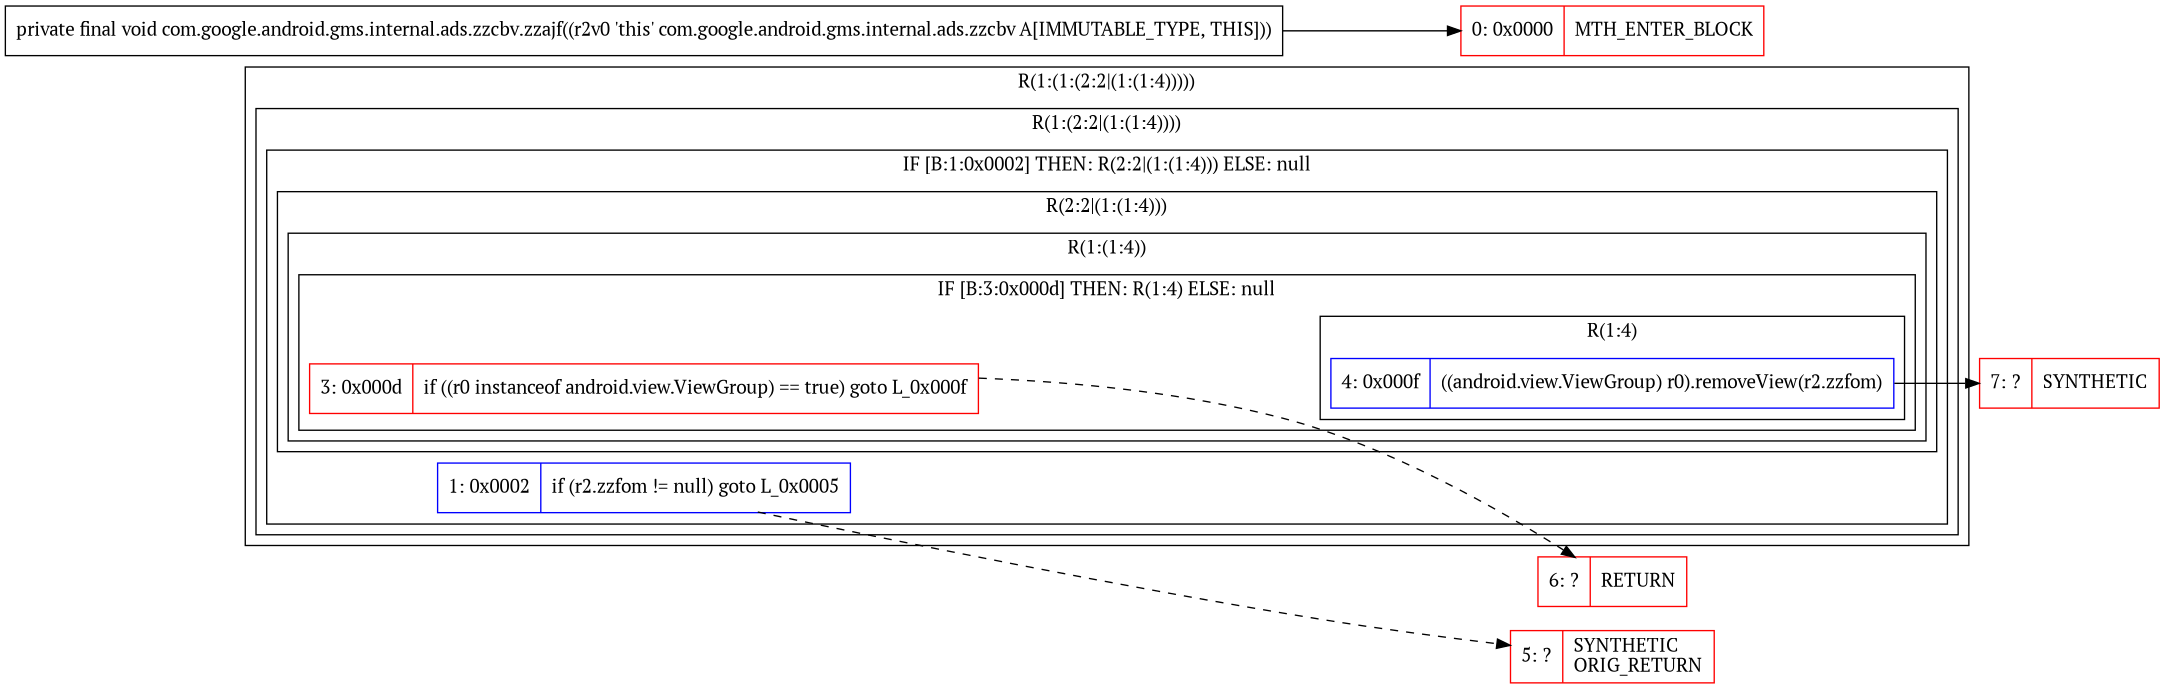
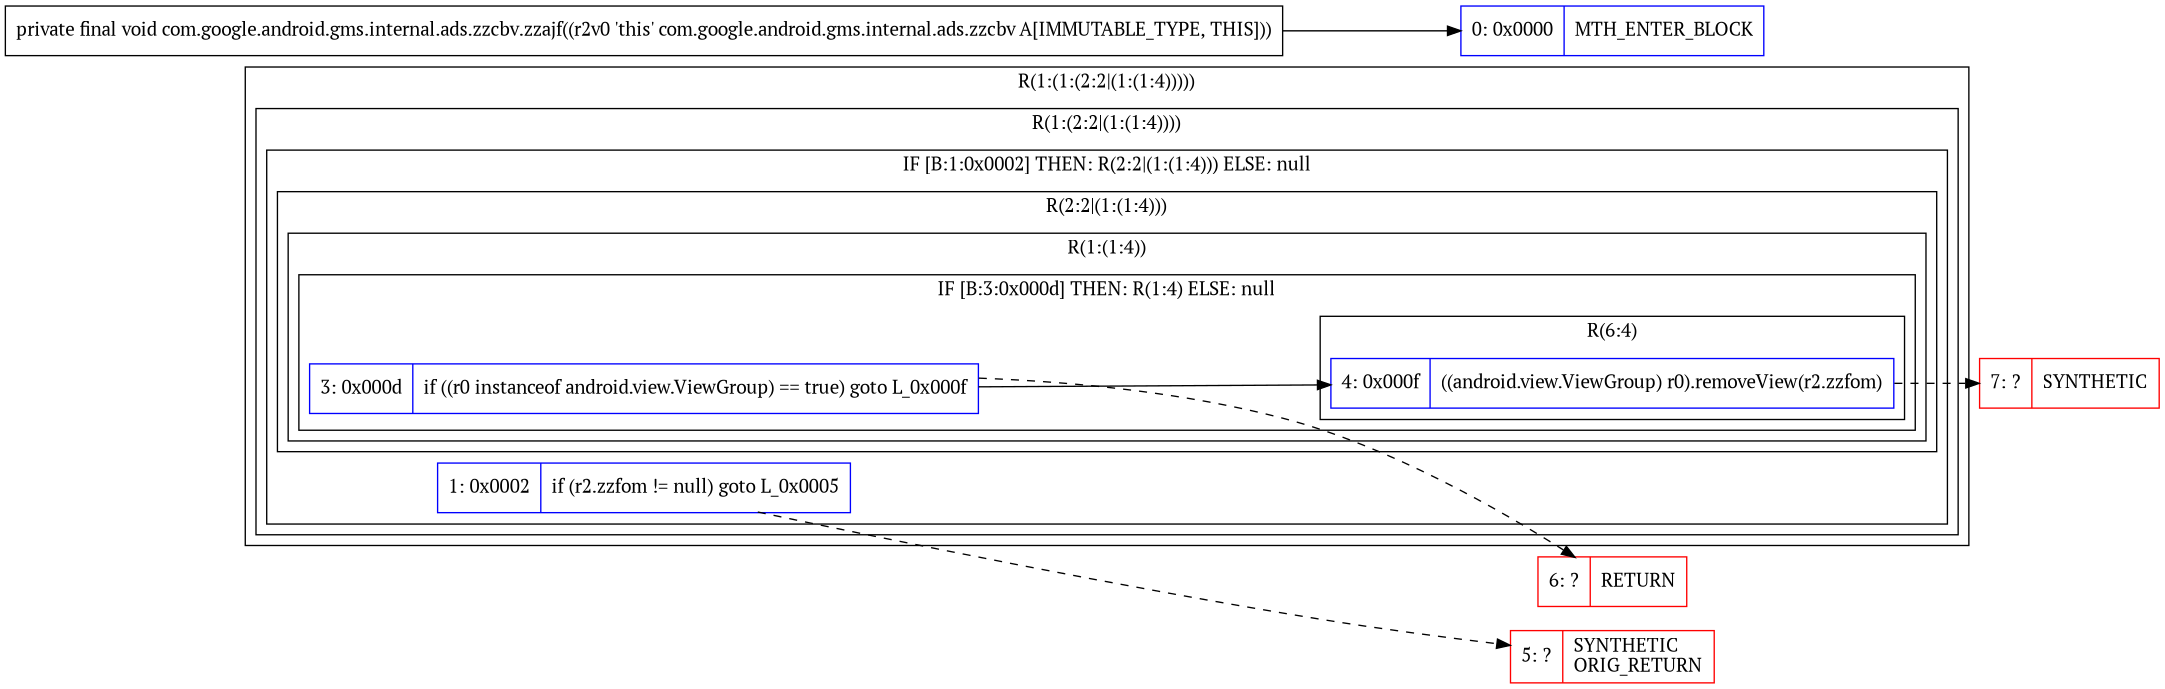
(1612, 31) -> (1612, 31)
(1612, 332) -> (1612, 332)
(1930, 383) -> (1930, 383)
none -> (1165, 386)
(644, 389) -> (644, 389)
